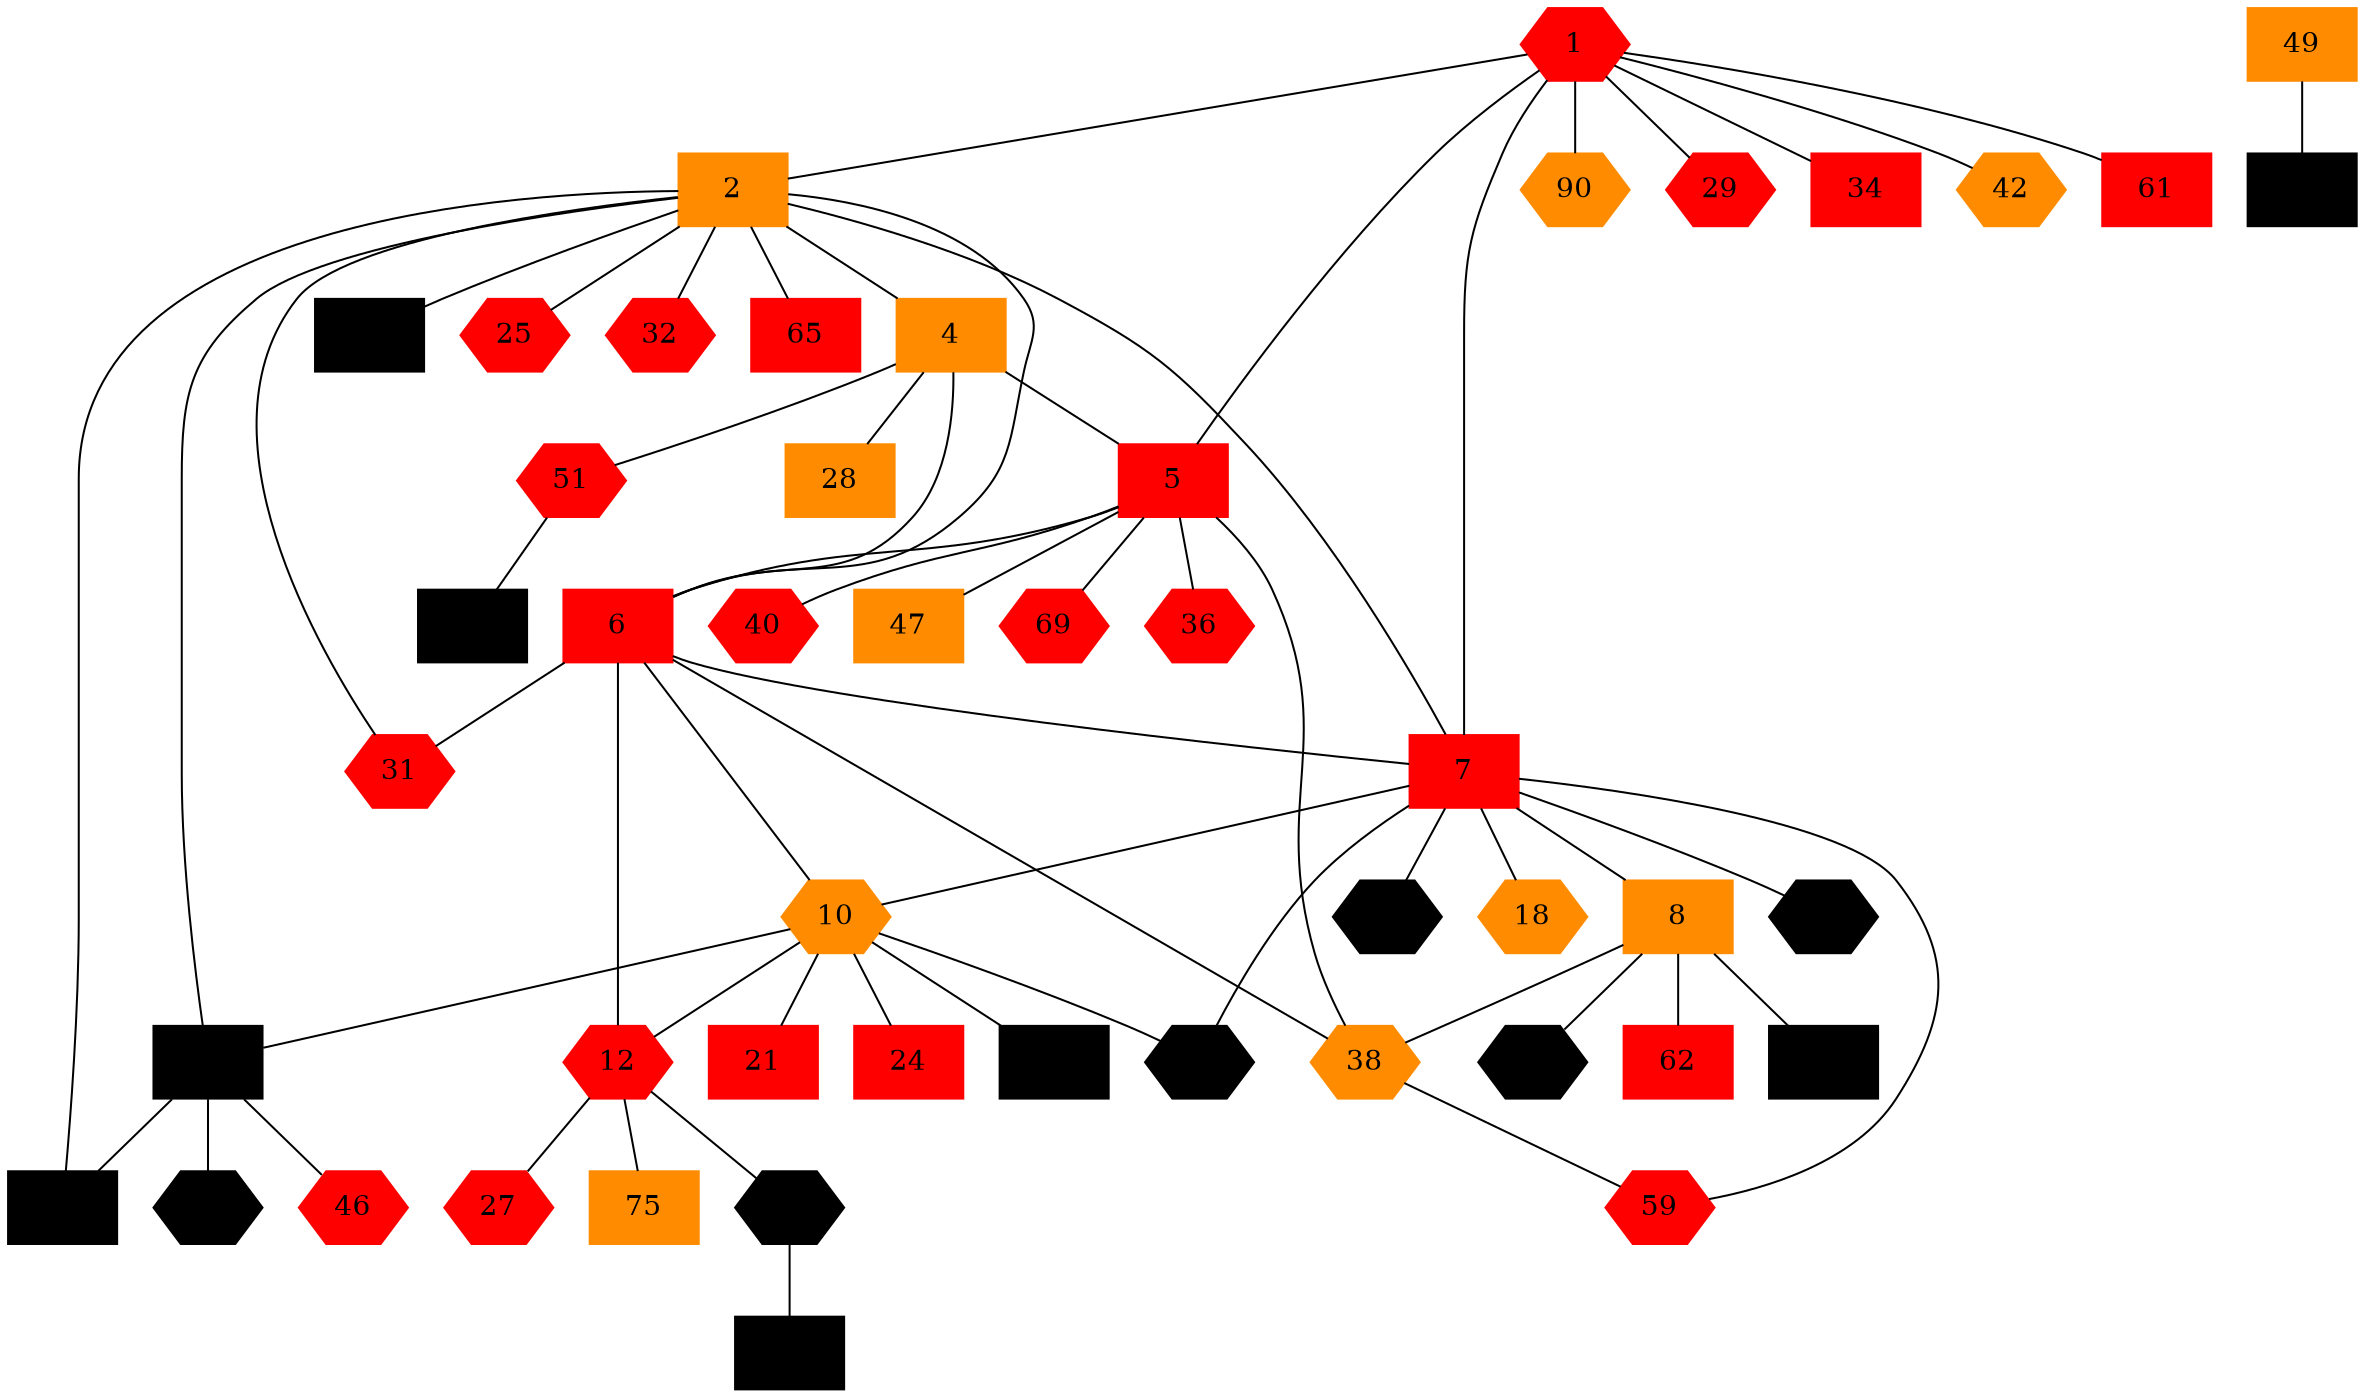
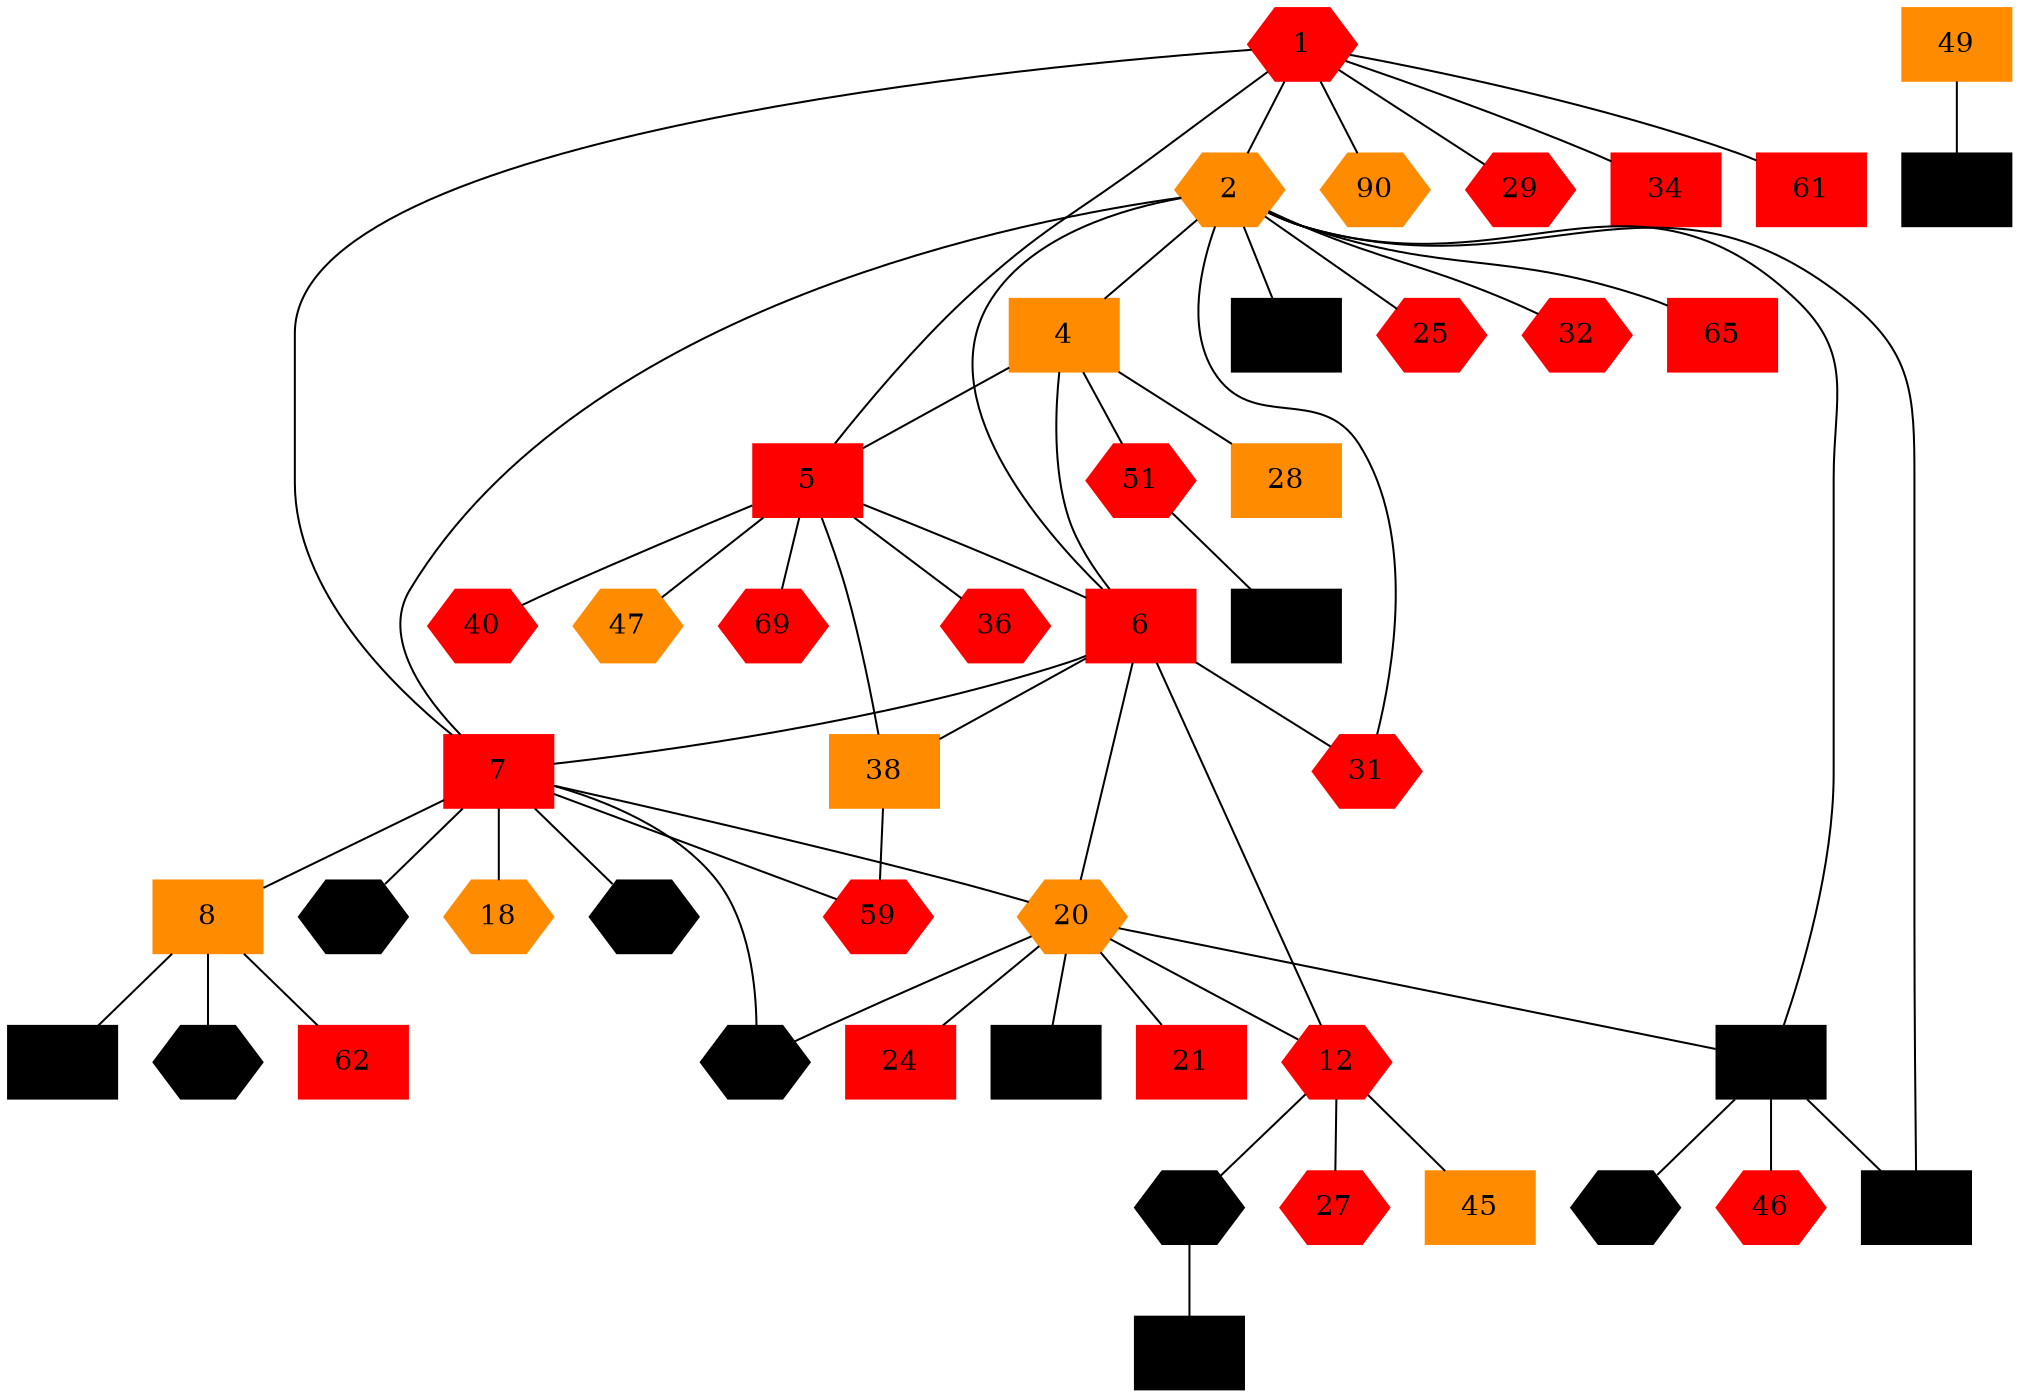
(733, 190) -> (1230, 190)
(2011, 190) -> none
(909, 626) -> (628, 626)
(836, 917) -> (1072, 917)
(1515, 994) -> none
(1365, 1062) -> (885, 771)
(644, 1208) -> (1480, 1208)
